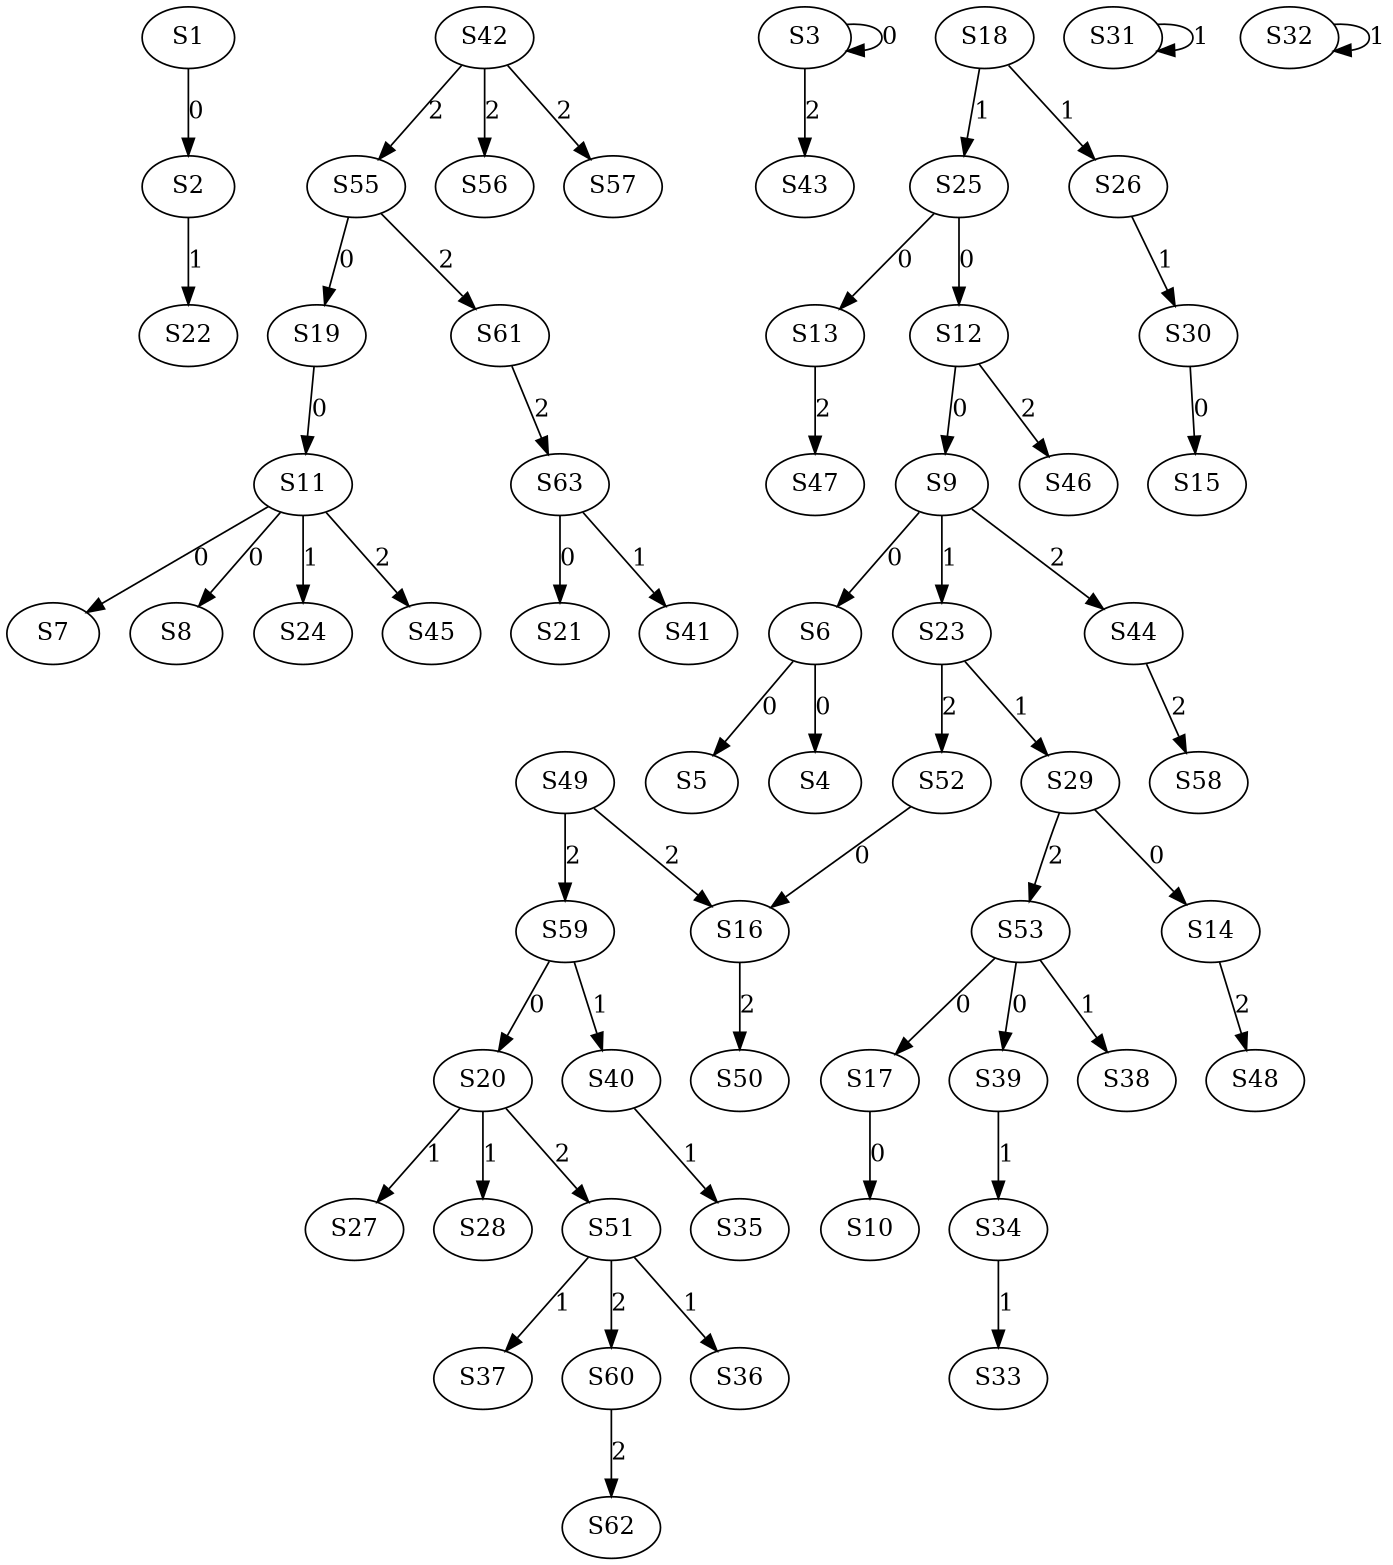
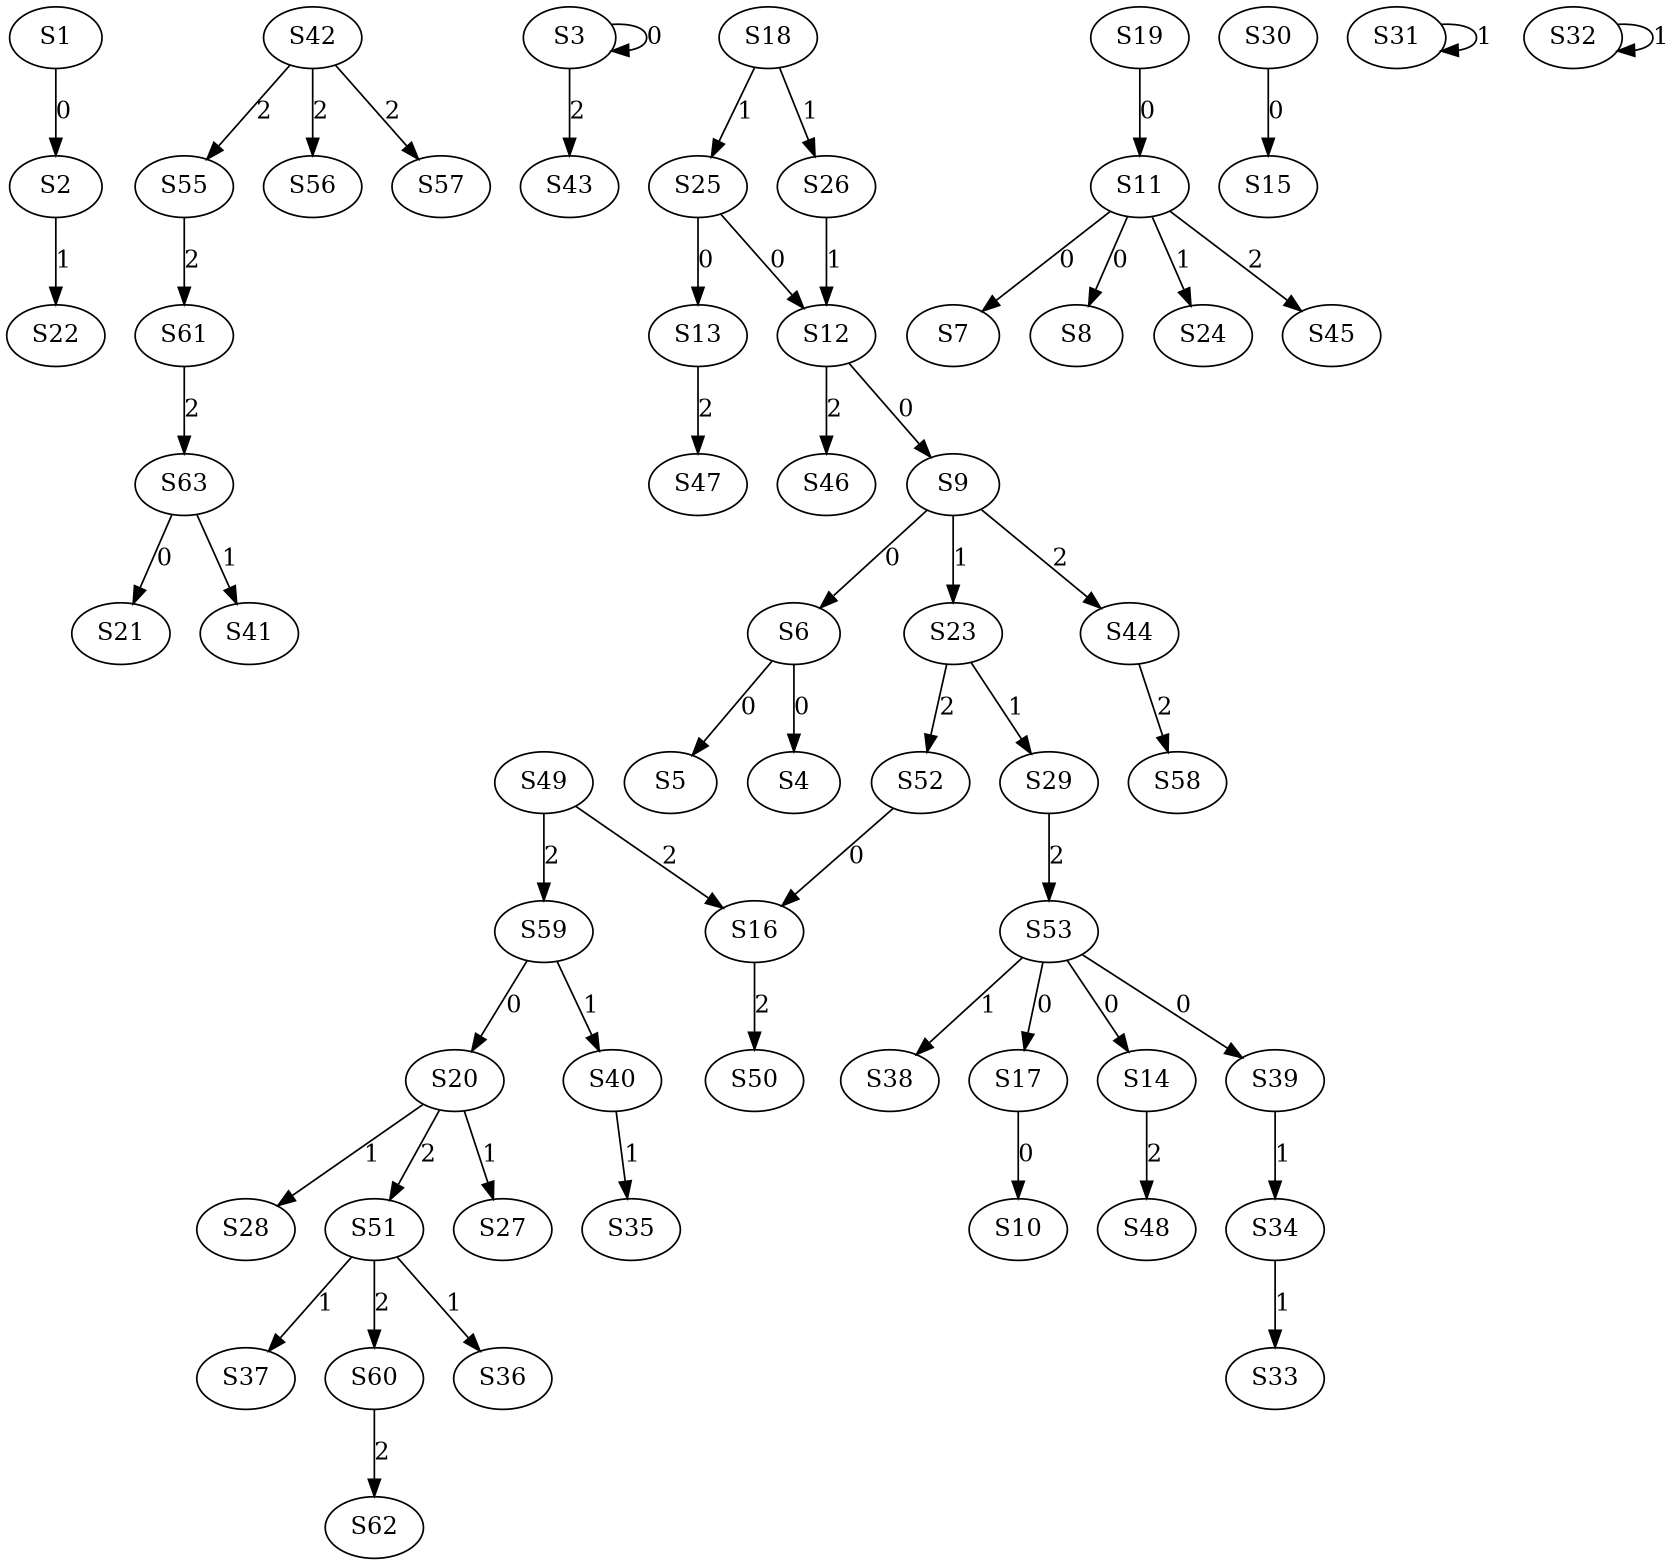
(339, 253) -> none
(1150, 253) -> (826, 253)
(1134, 851) -> (1093, 999)
